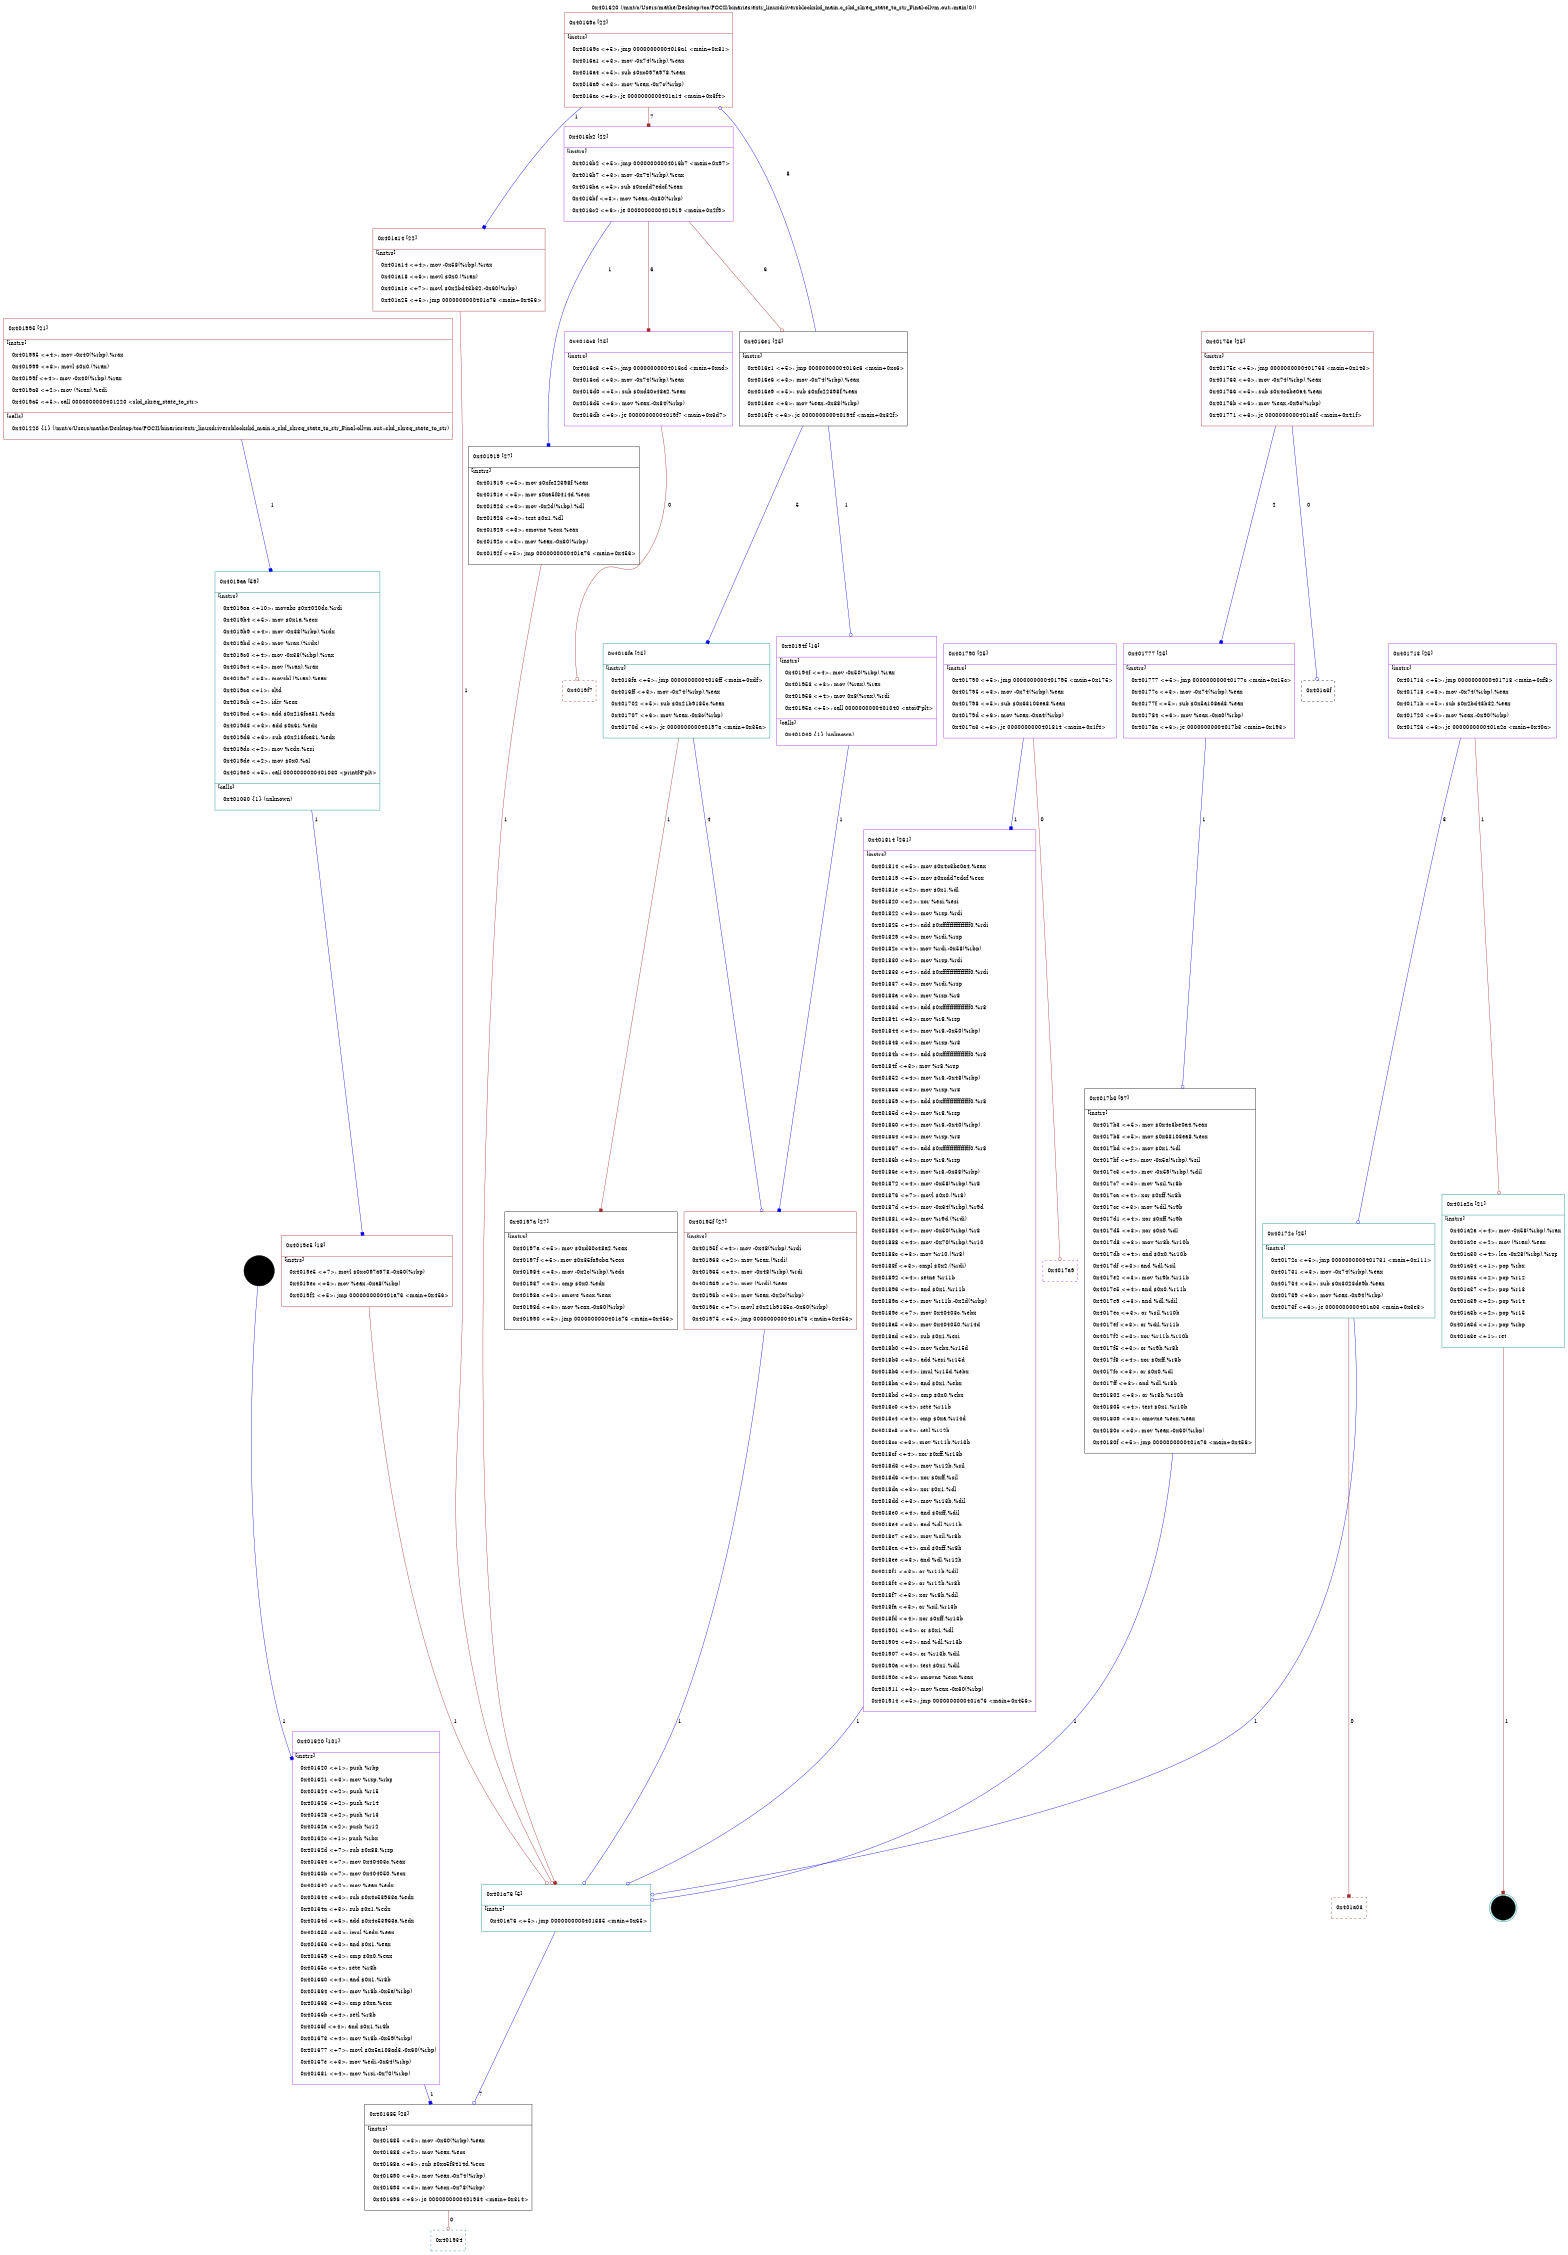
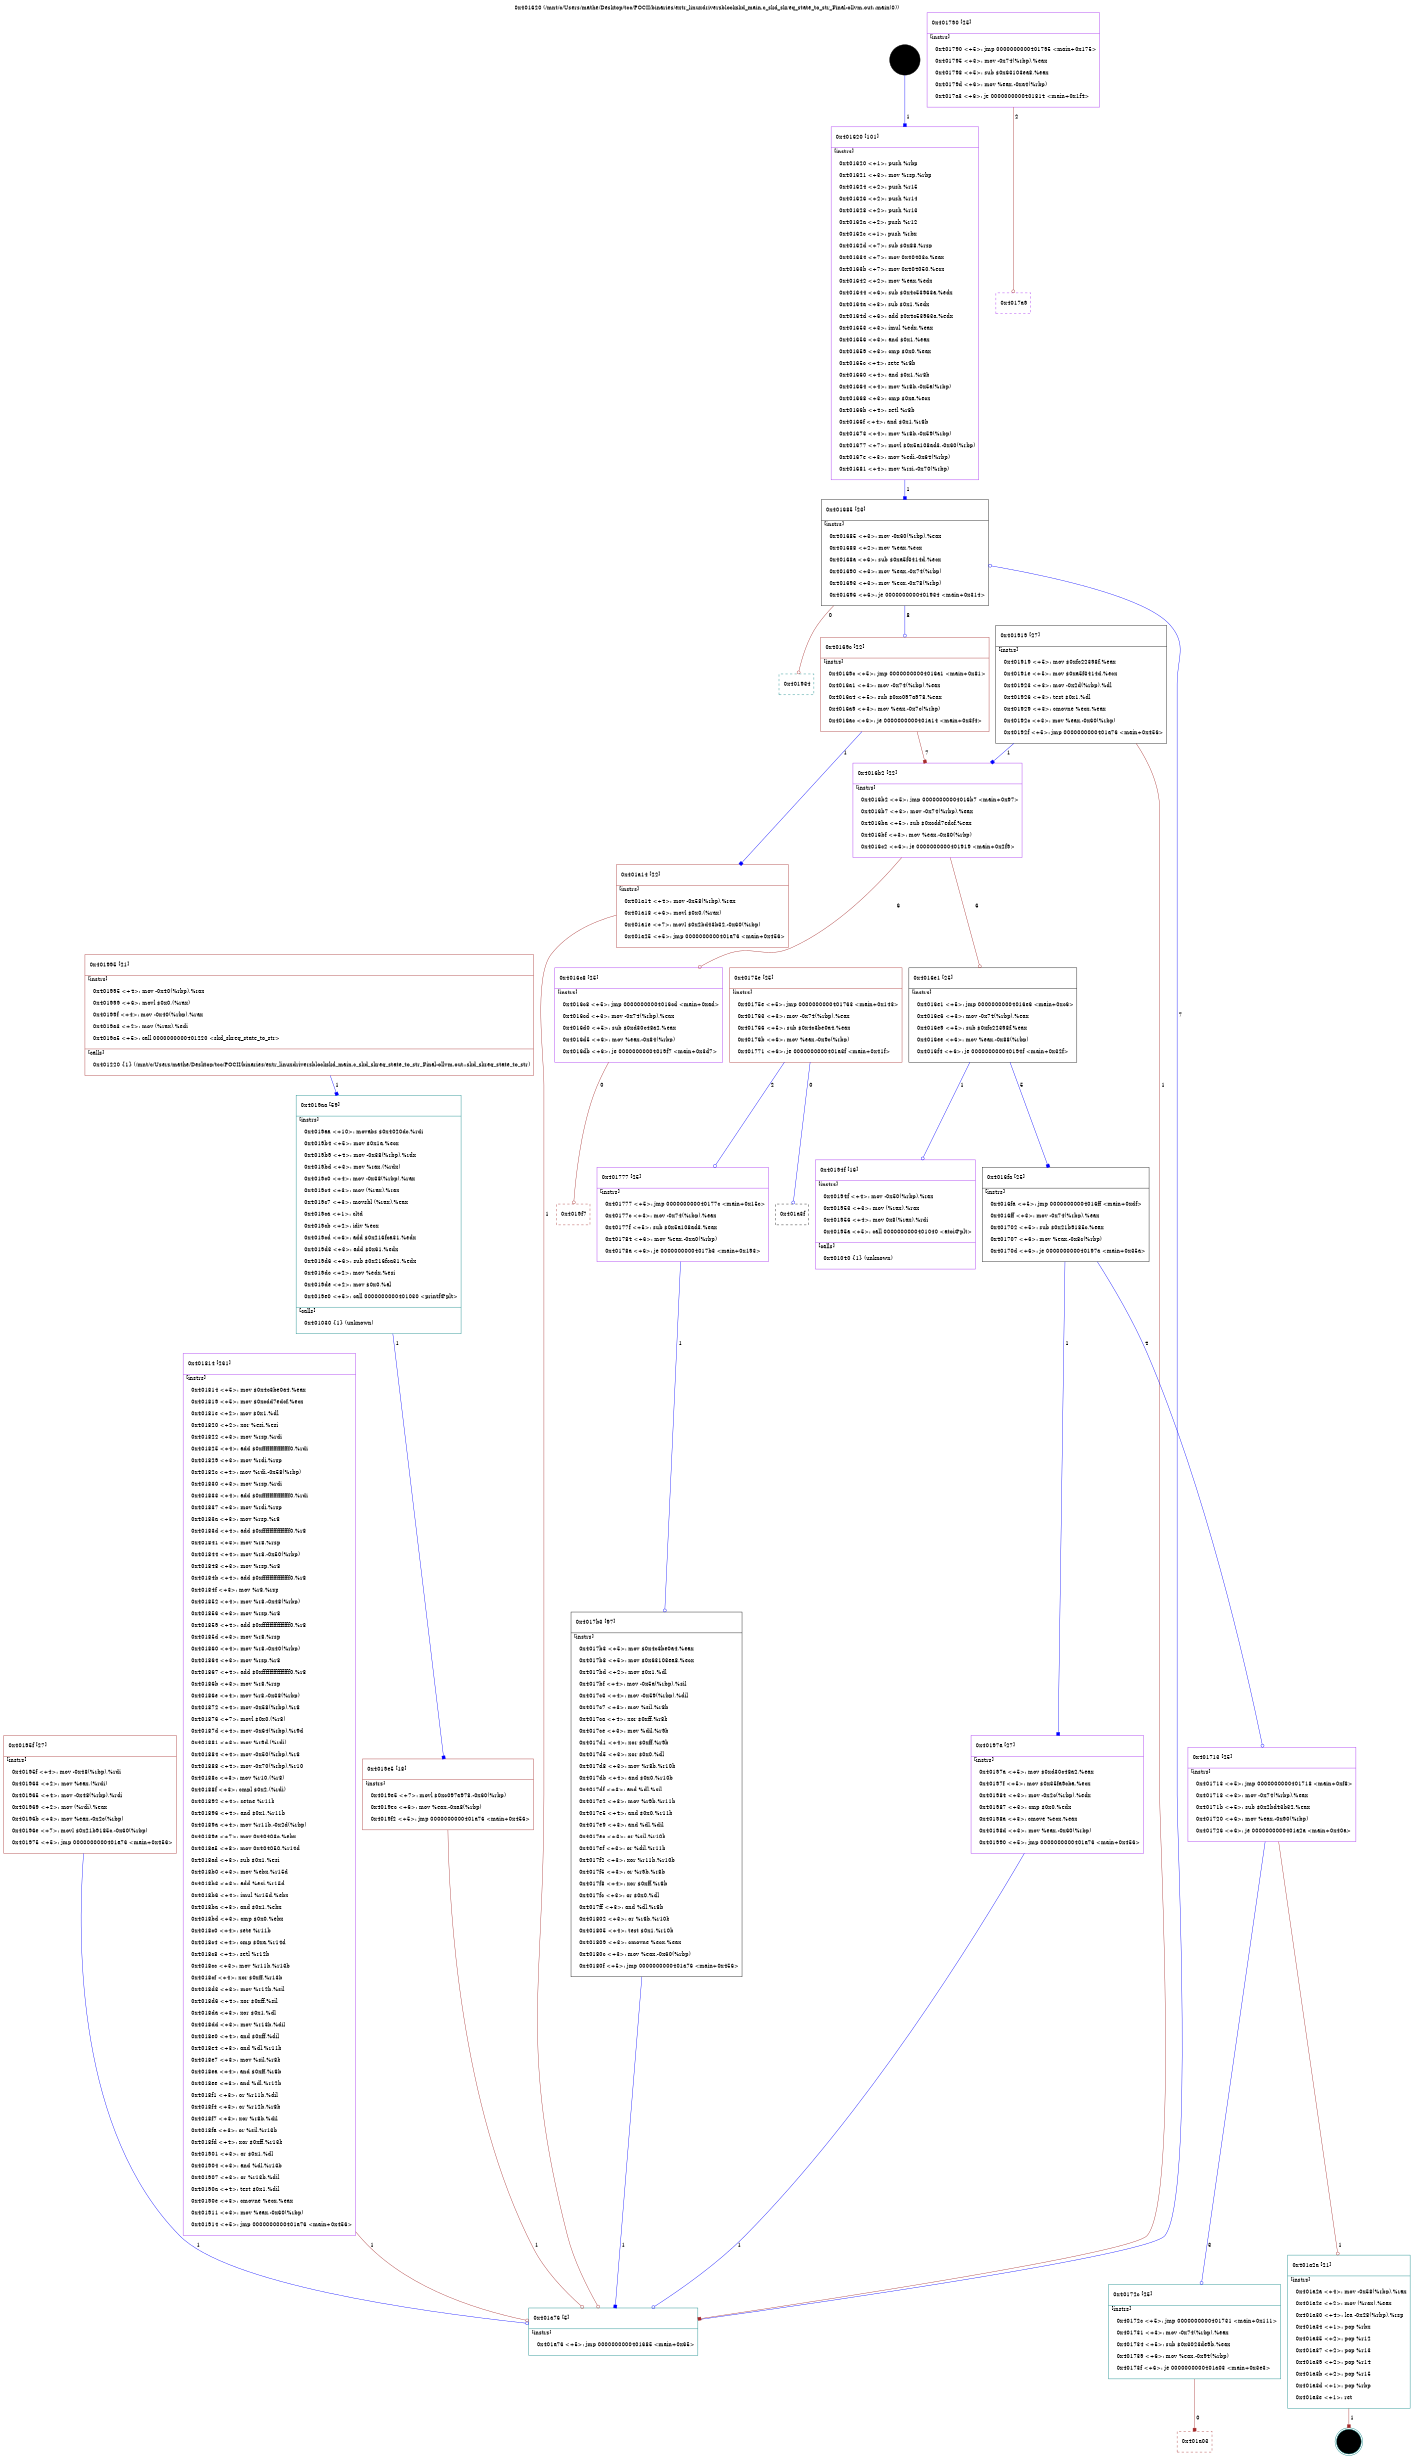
(782, 214) -> (905, 620)
(649, 275) -> (813, 936)
(559, 326) -> (1004, 752)
(1249, 533) -> (750, 1113)
(686, 691) -> (1066, 1214)
(1017, 782) -> none
(1041, 820) -> (1016, 117)
(640, 973) -> (1062, 1497)
(727, 973) -> (1199, 1496)
(814, 977) -> none
(591, 1271) -> (1057, 1794)
(1164, 1769) -> (862, 2099)
(1007, 1777) -> (629, 2141)
(759, 1811) -> (433, 2290)
